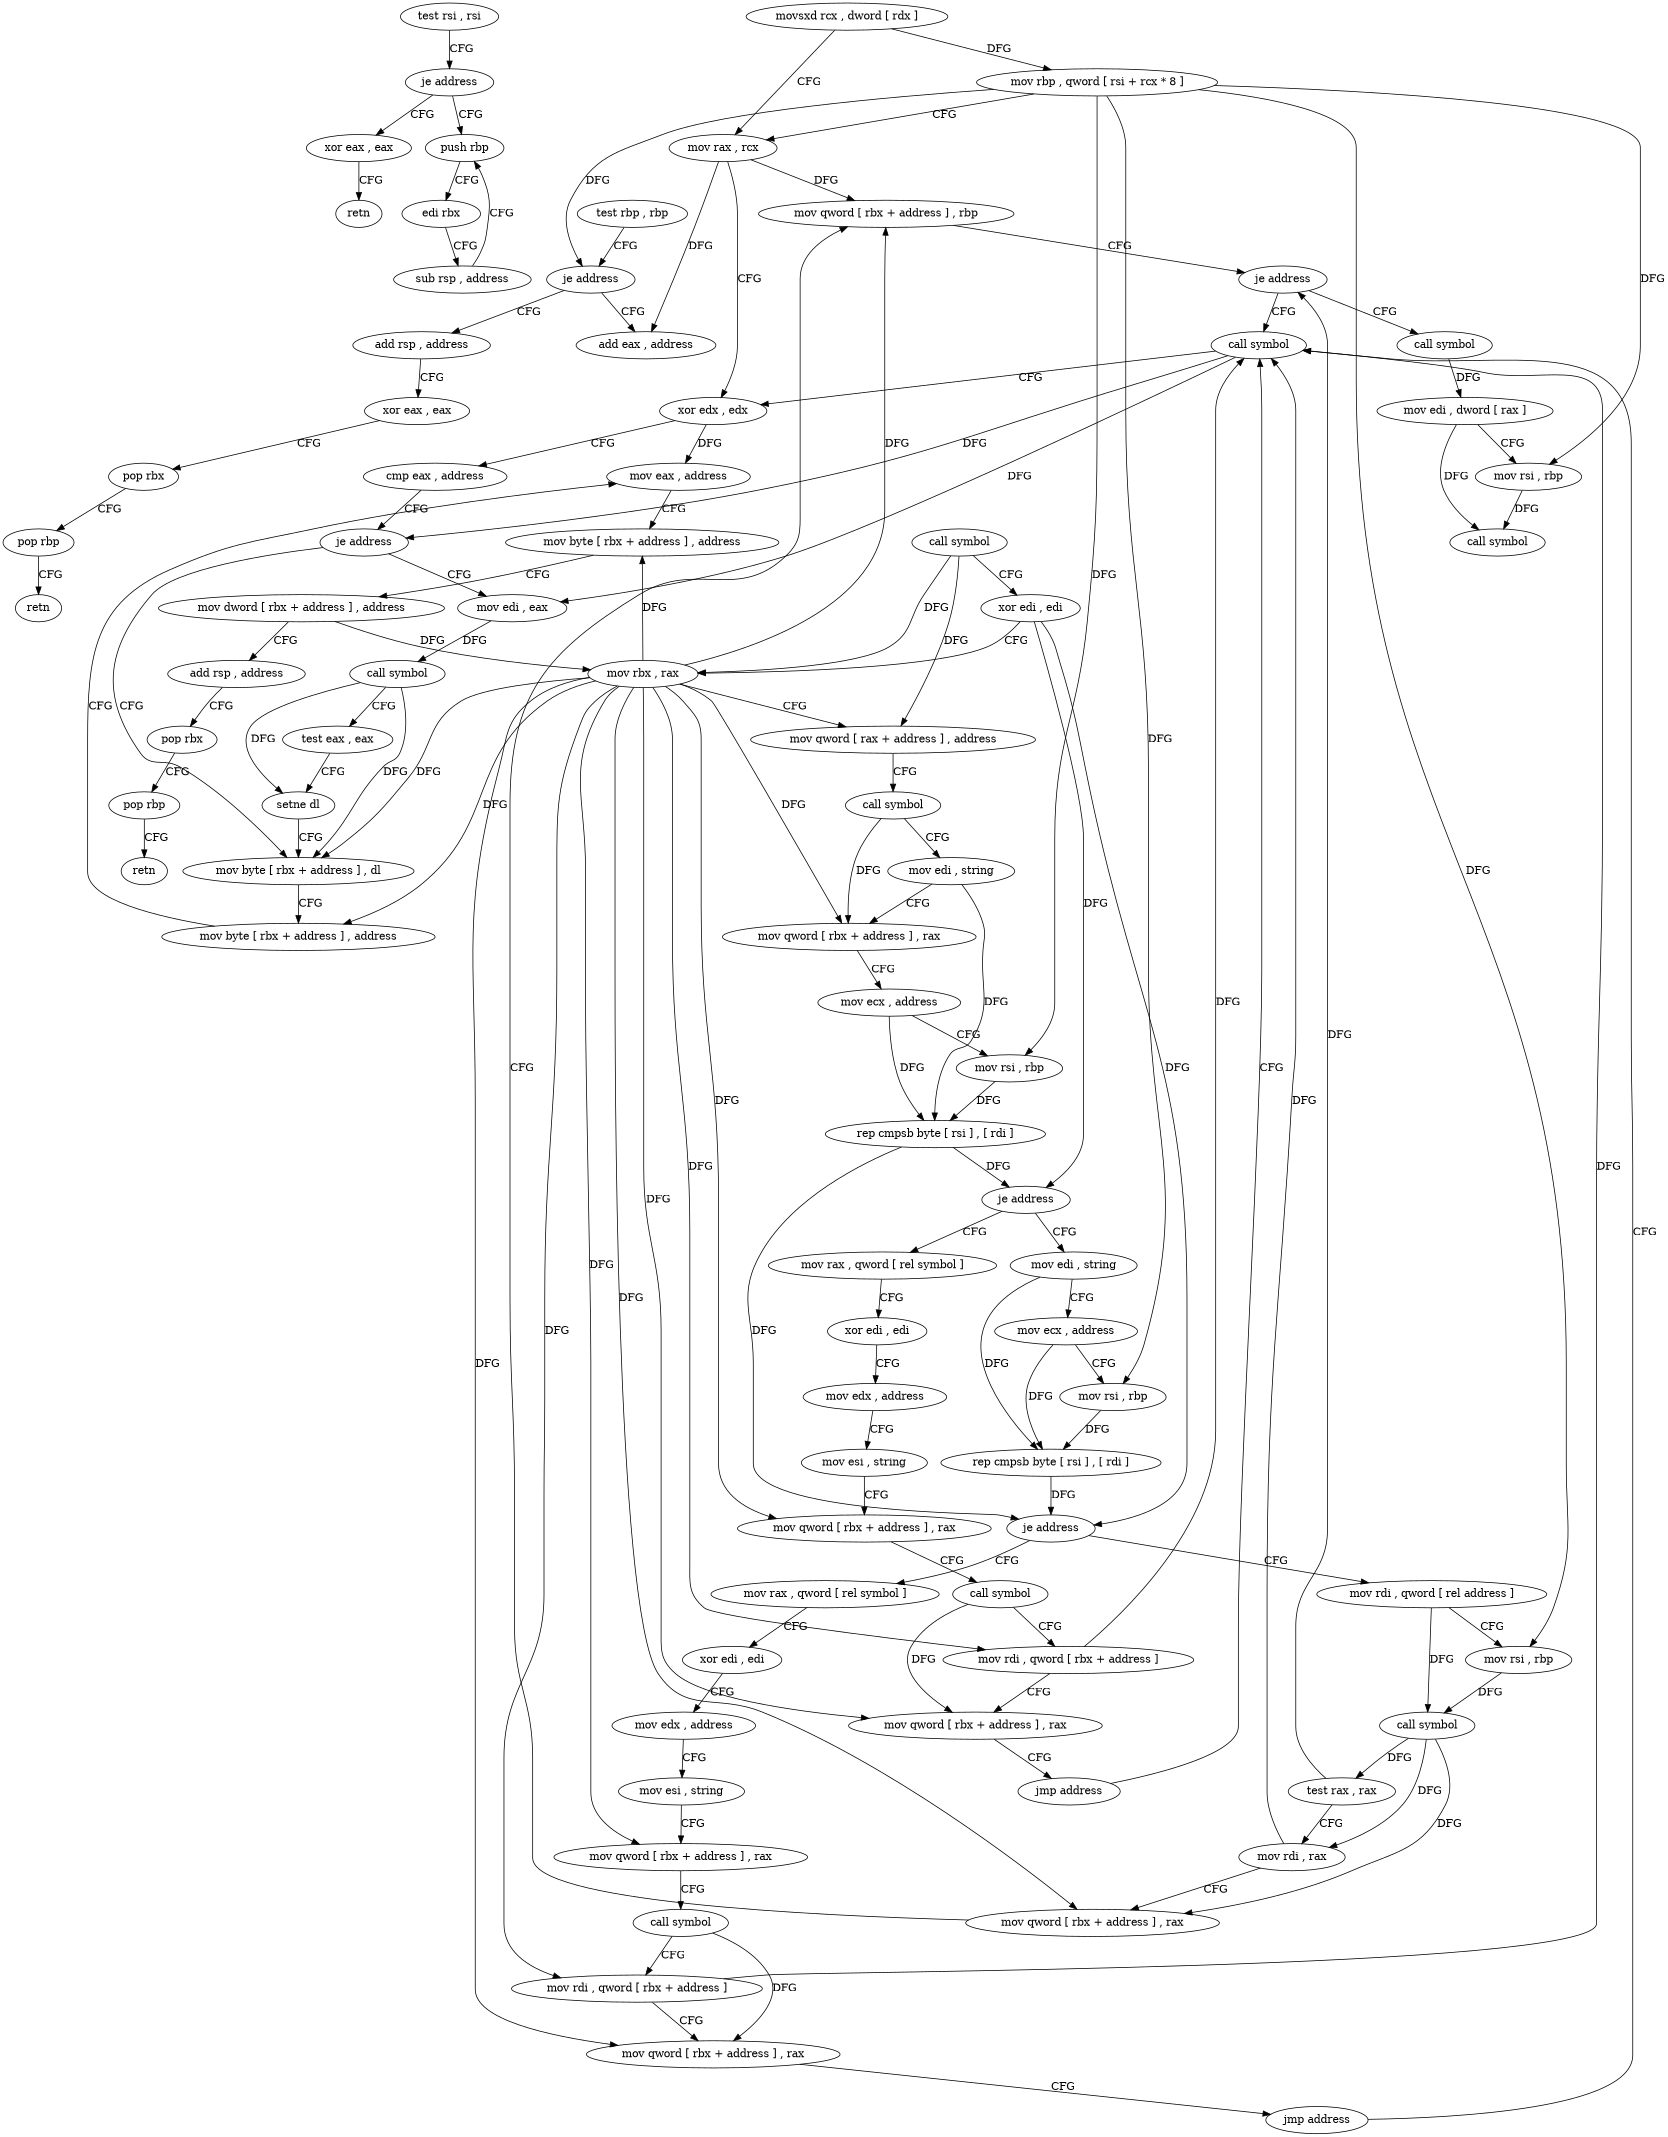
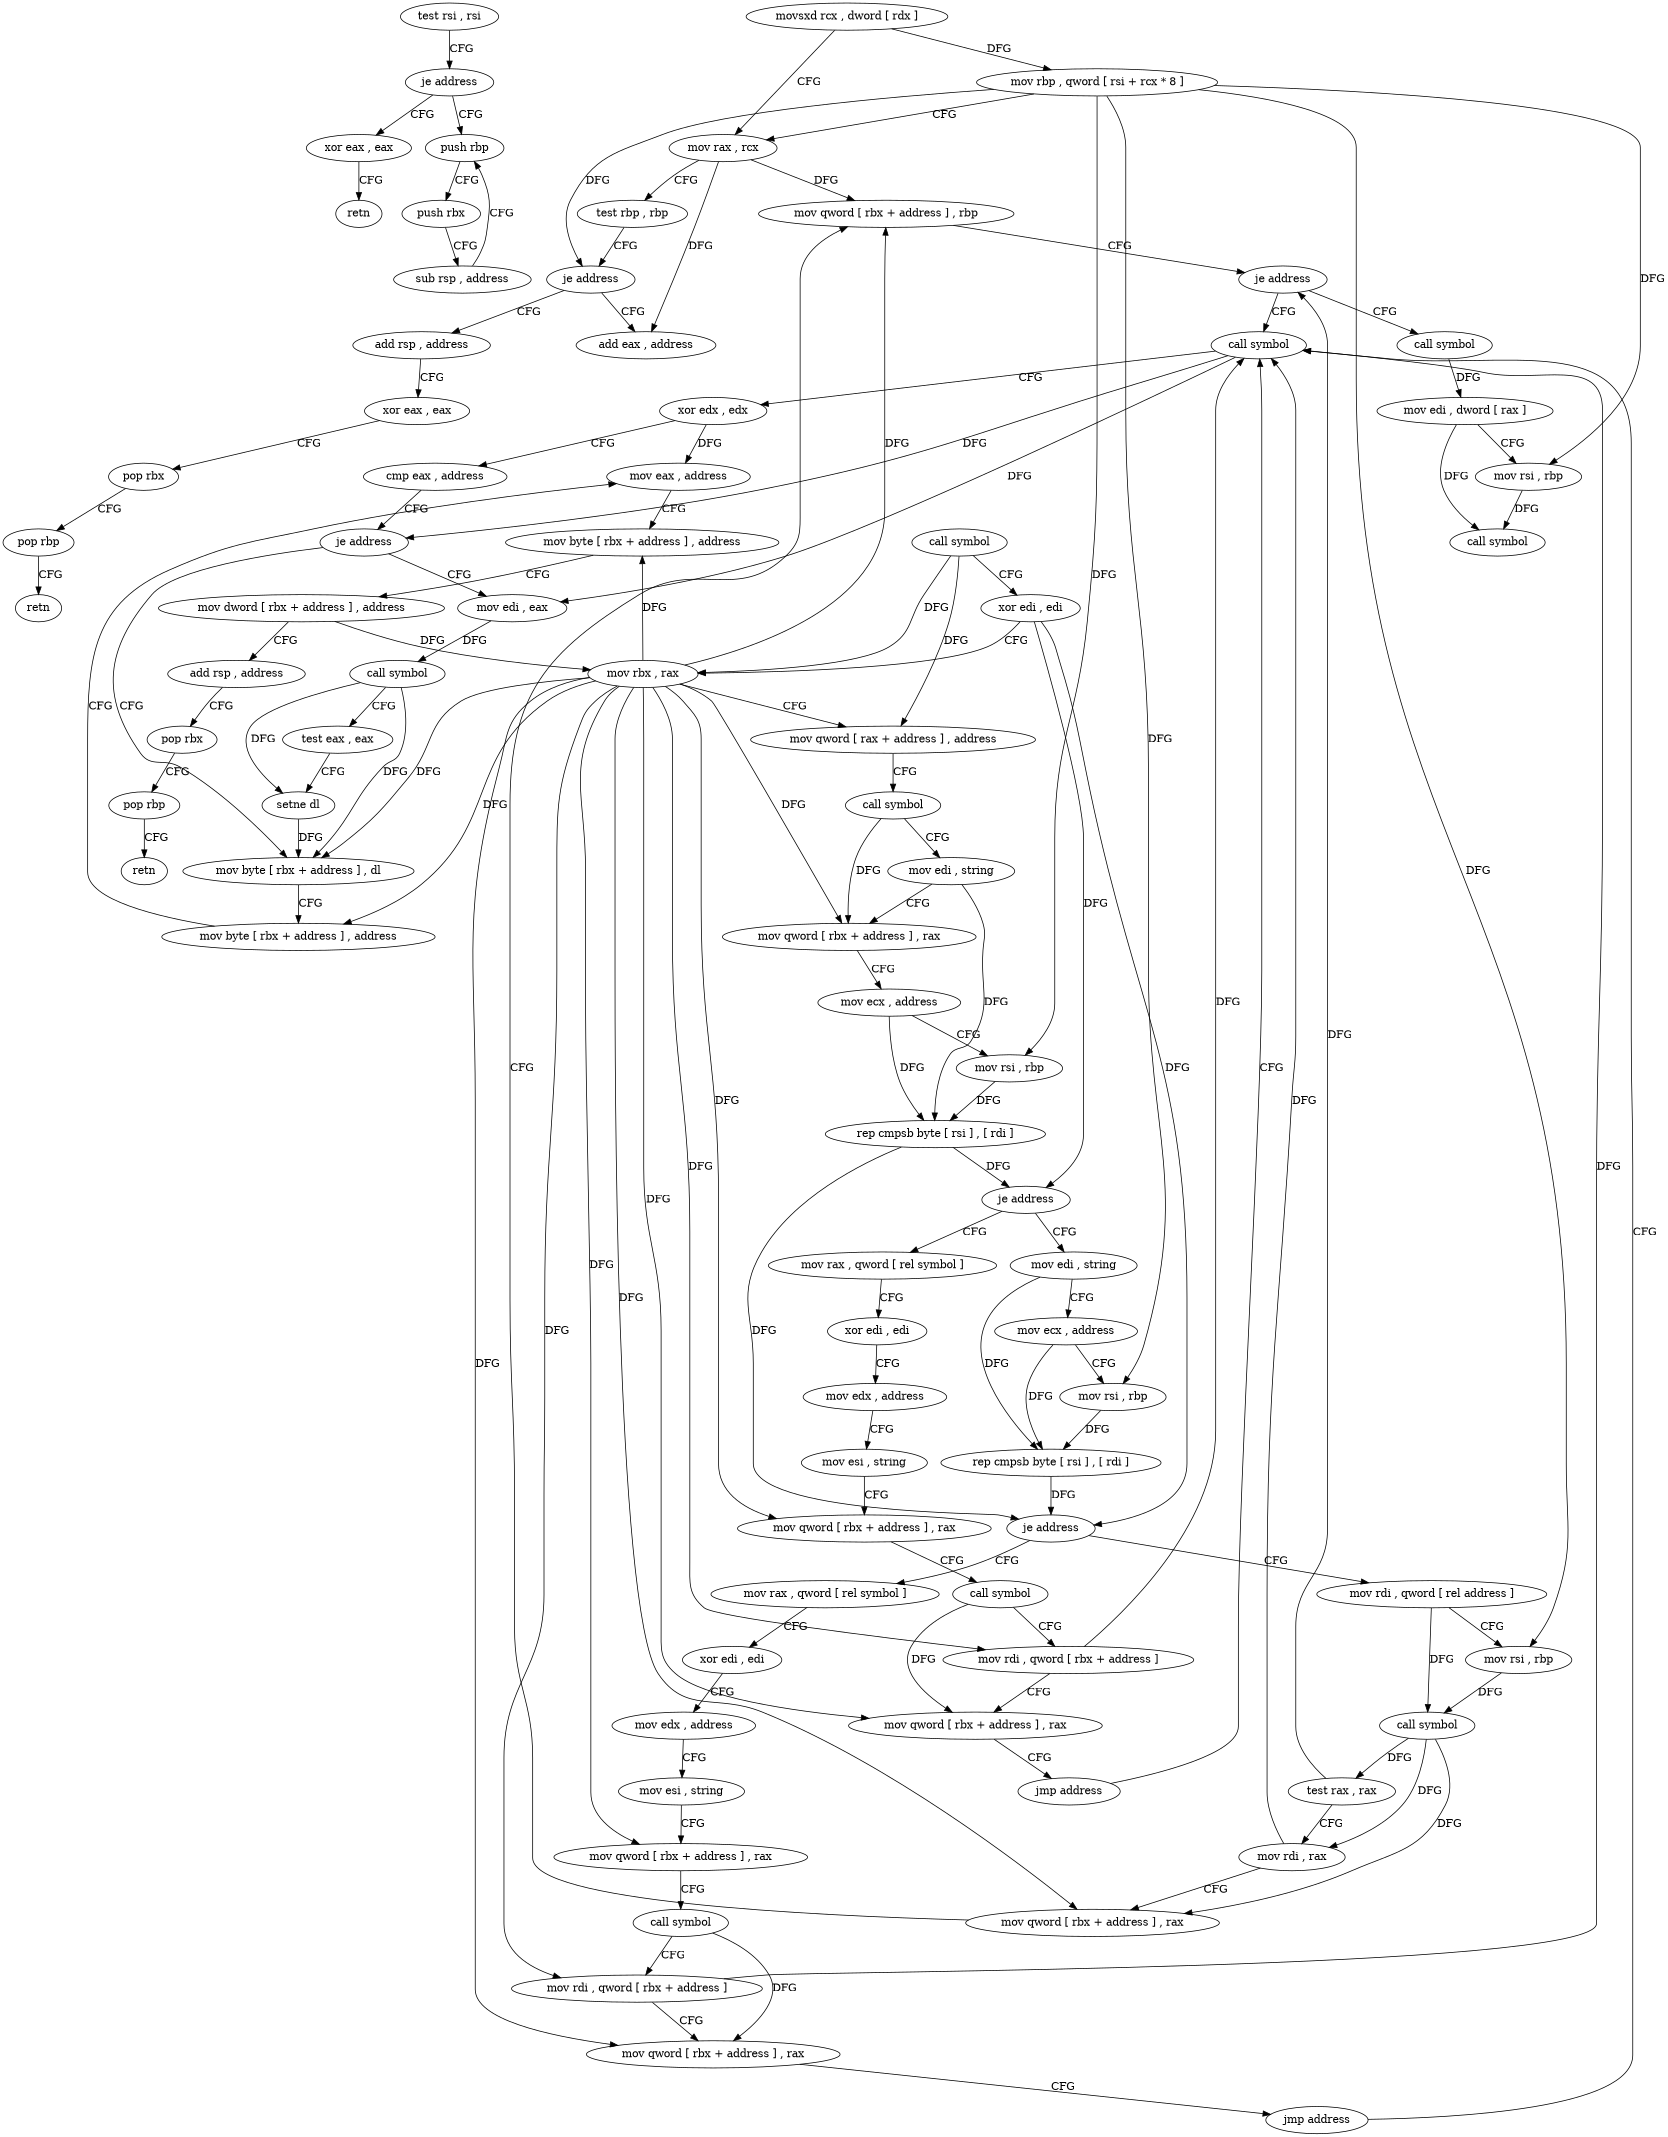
(441, 214) -> (441, 214)
(737, 277) -> (673, 176)
(311, 838) -> (311, 838)
